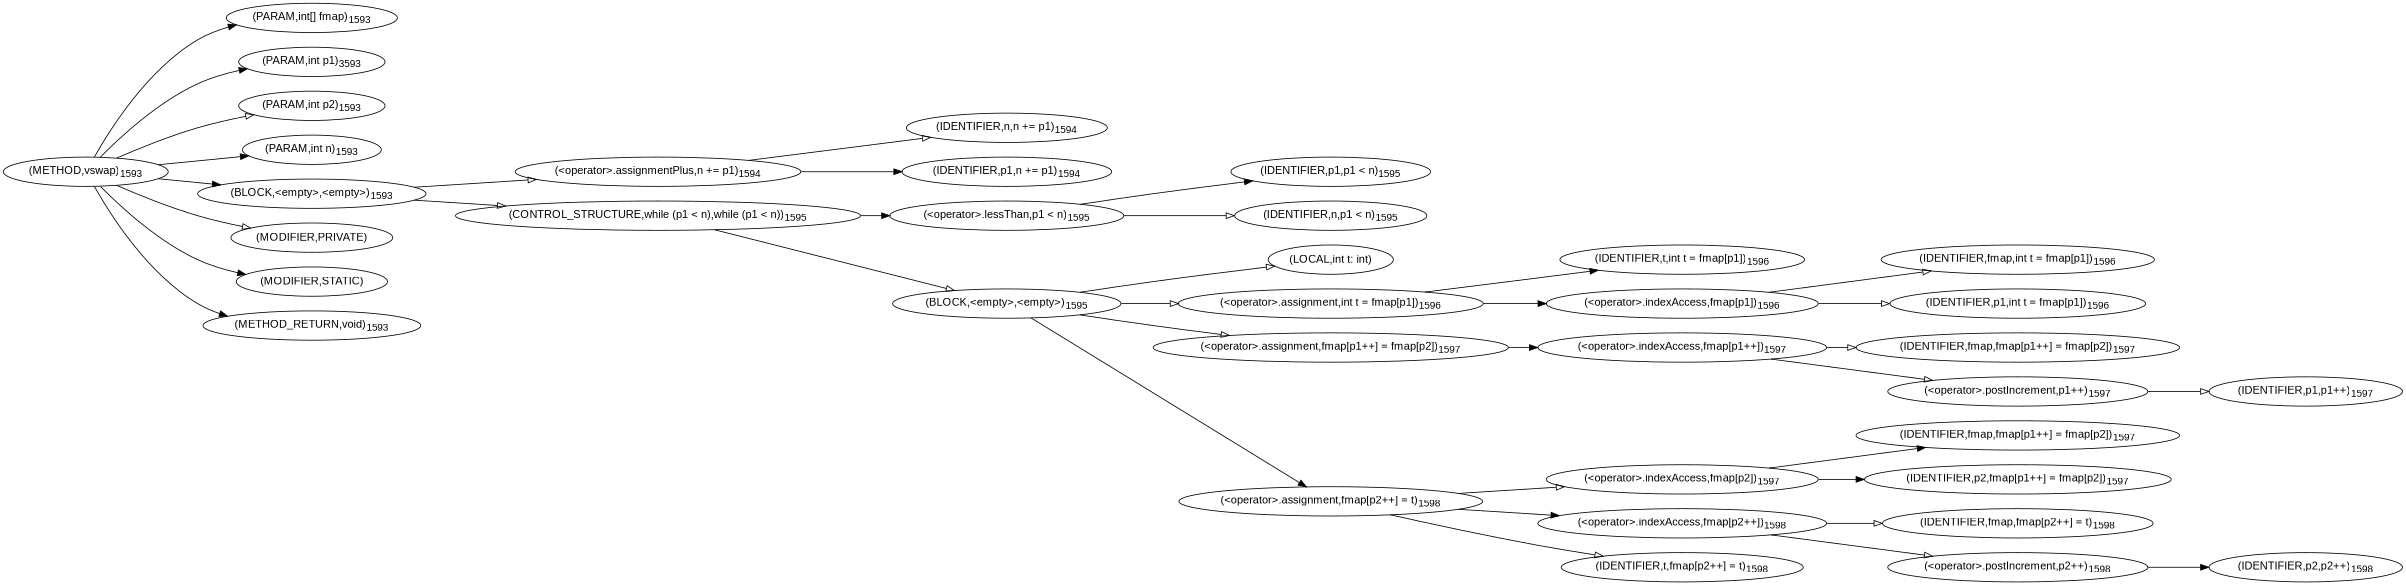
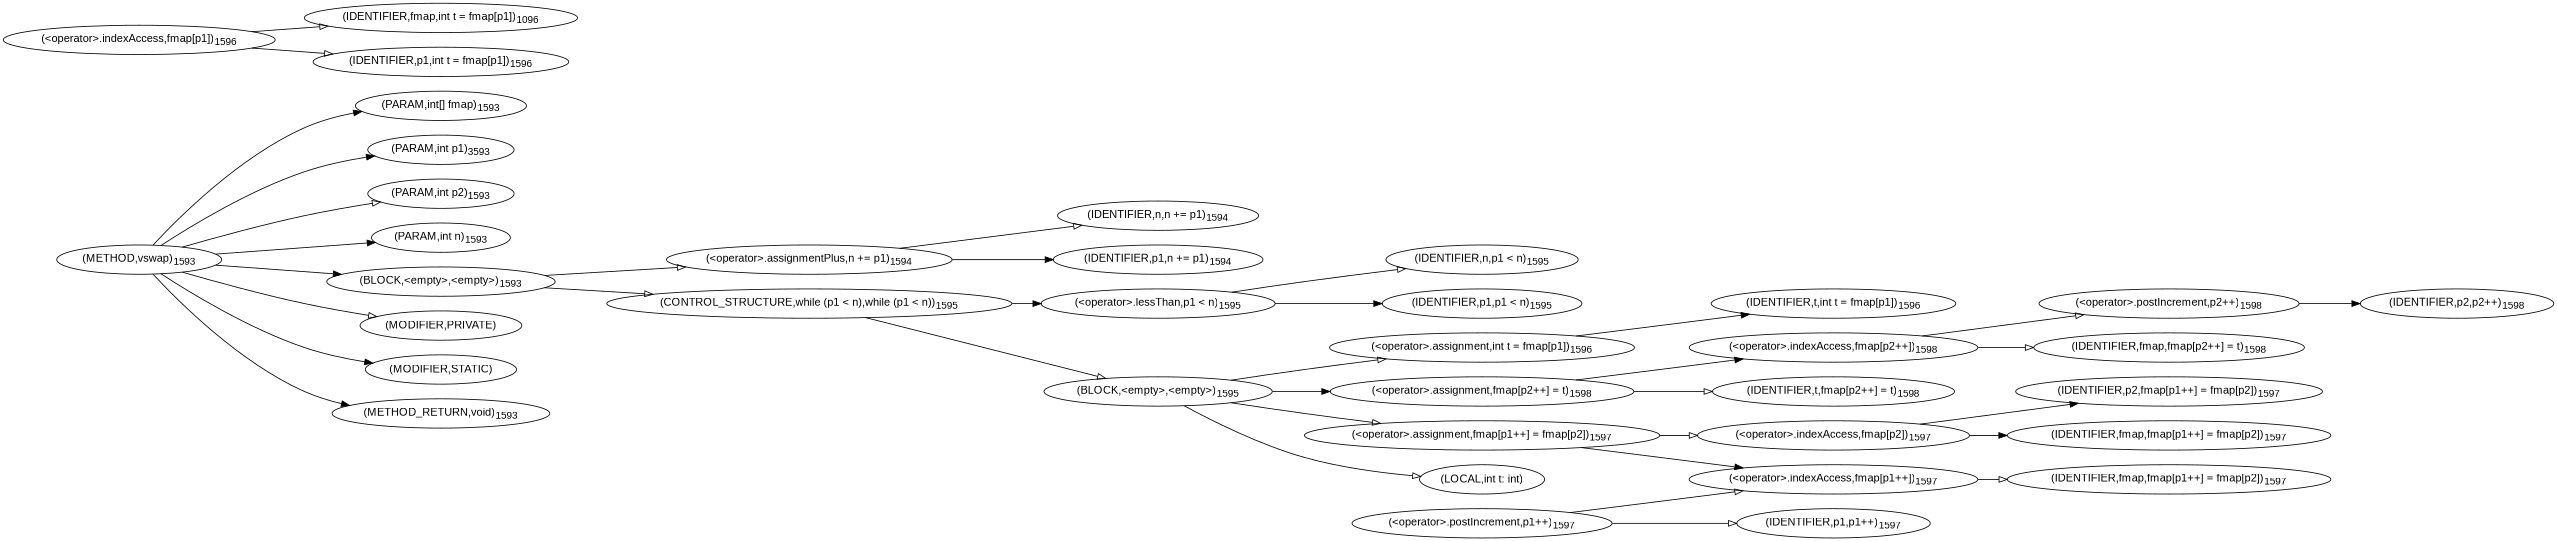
(2105, 258) -> (528, 17)
(1511, 304) -> none
(1848, 369) -> (1652, 502)
(1507, 490) -> (1674, 435)
